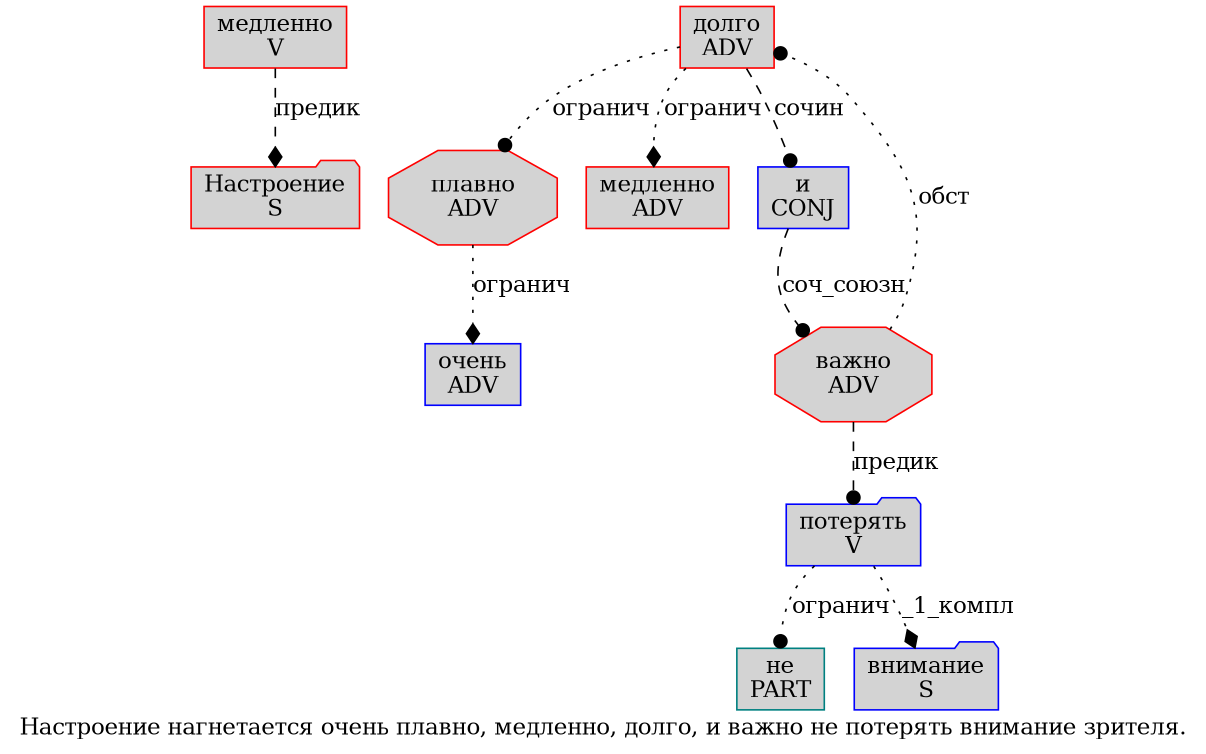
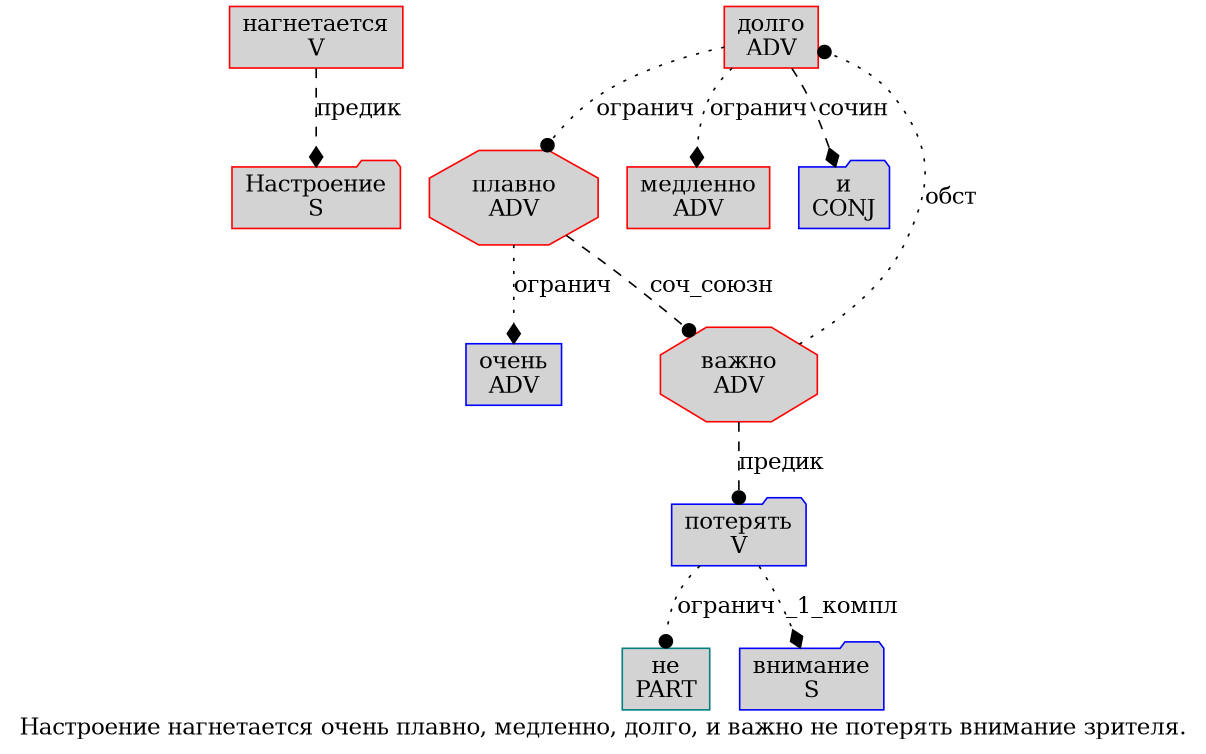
(275, 37) -> (316, 37)
(769, 110) -> (813, 107)
(803, 198) -> (844, 198)
(778, 279) -> (626, 279)
